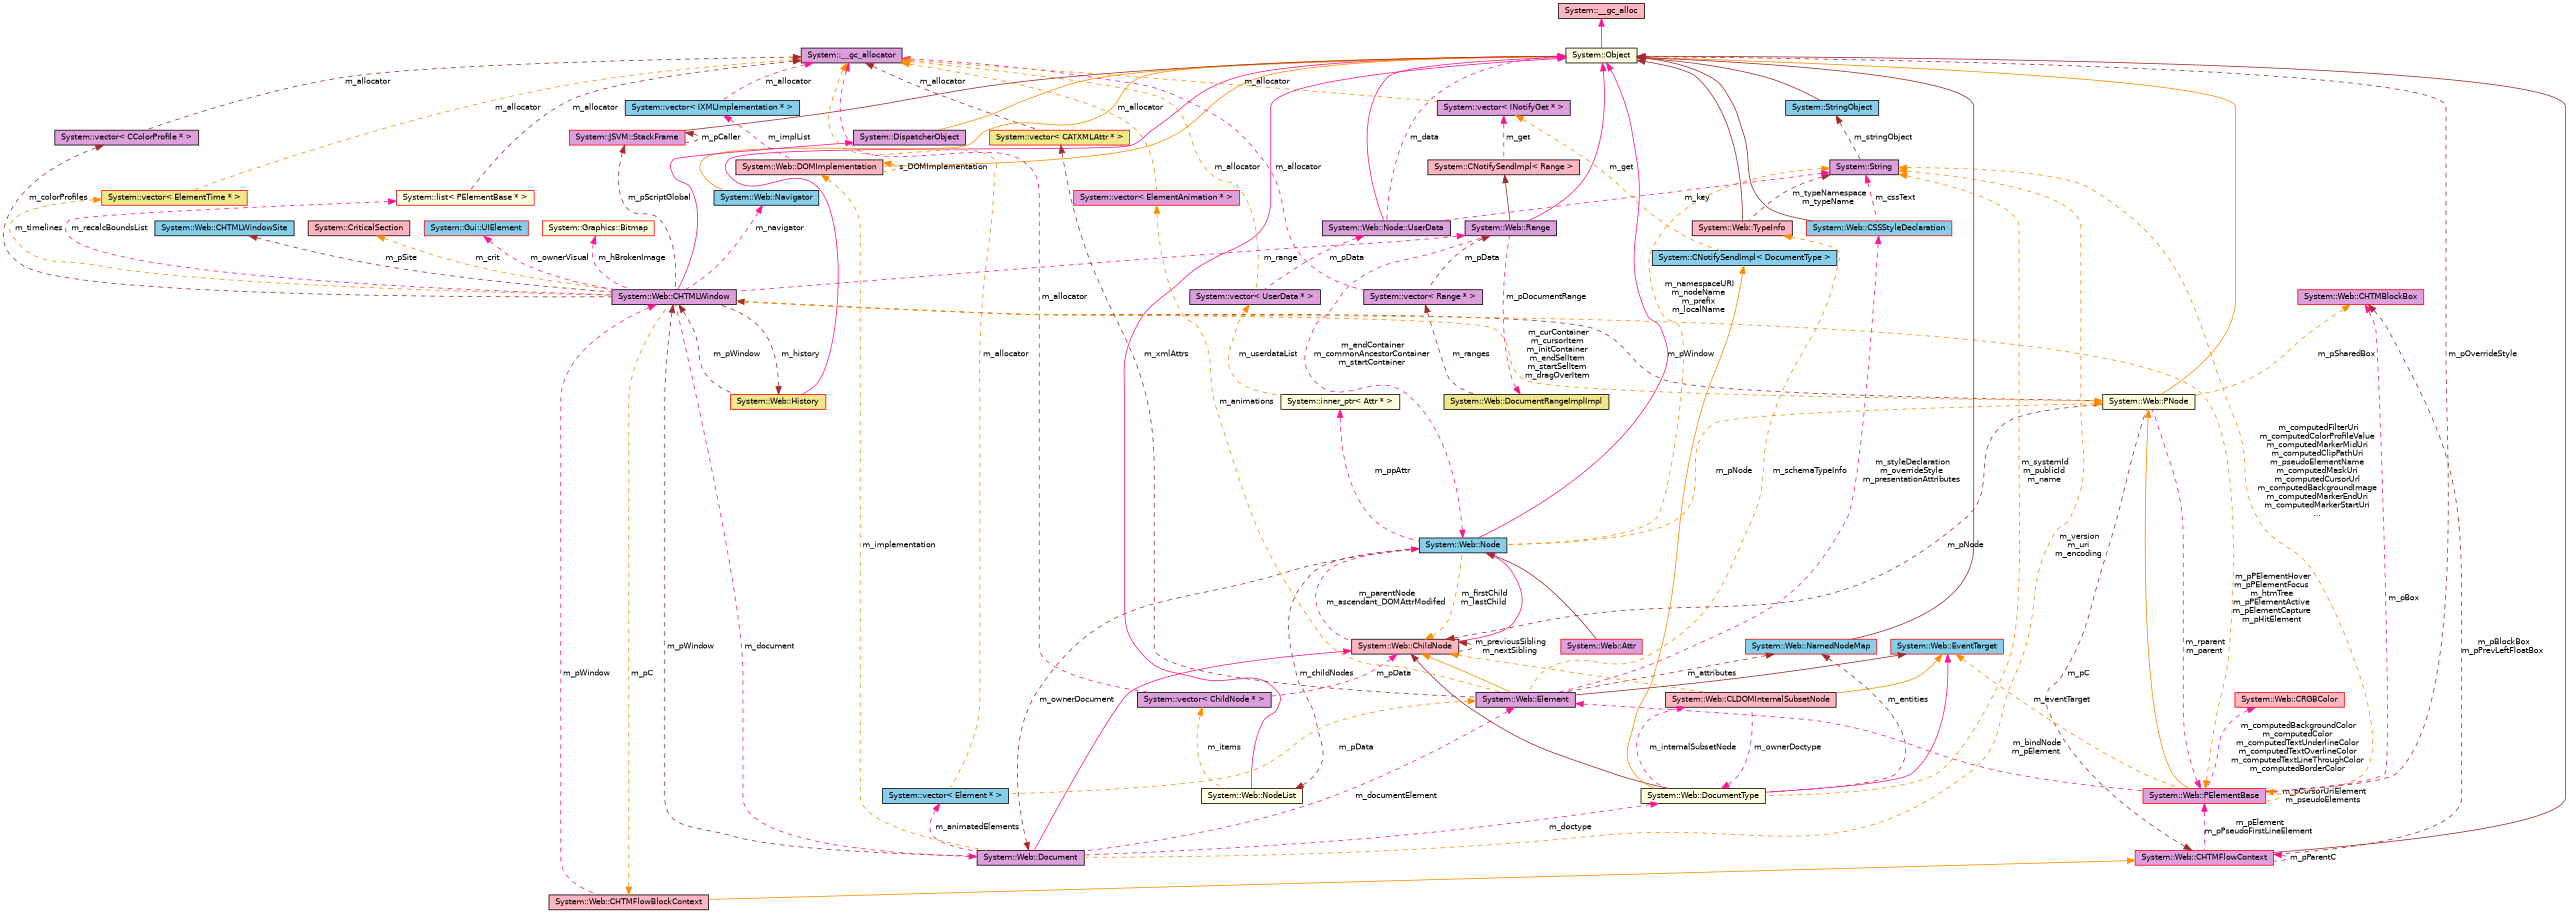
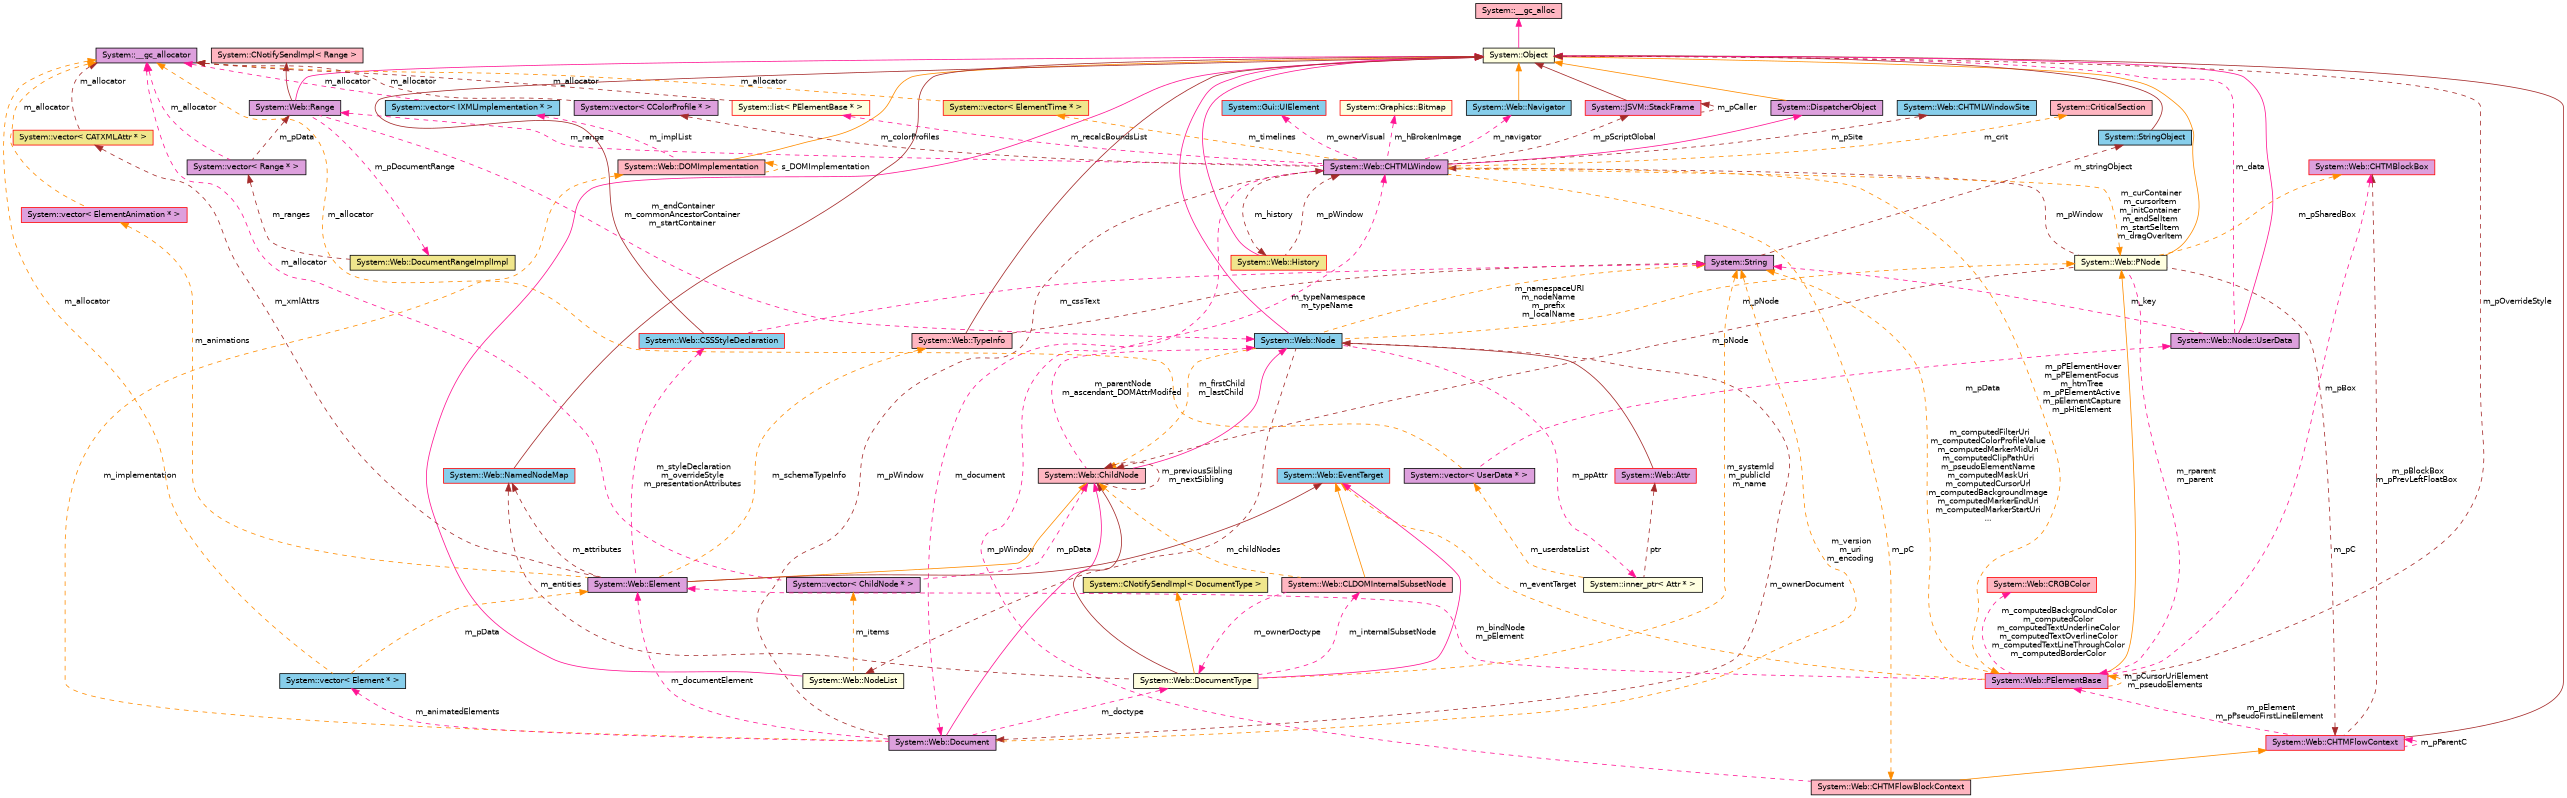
(1504, 108) -> none
(1745, 258) -> (1175, 585)
none -> (1649, 534)
